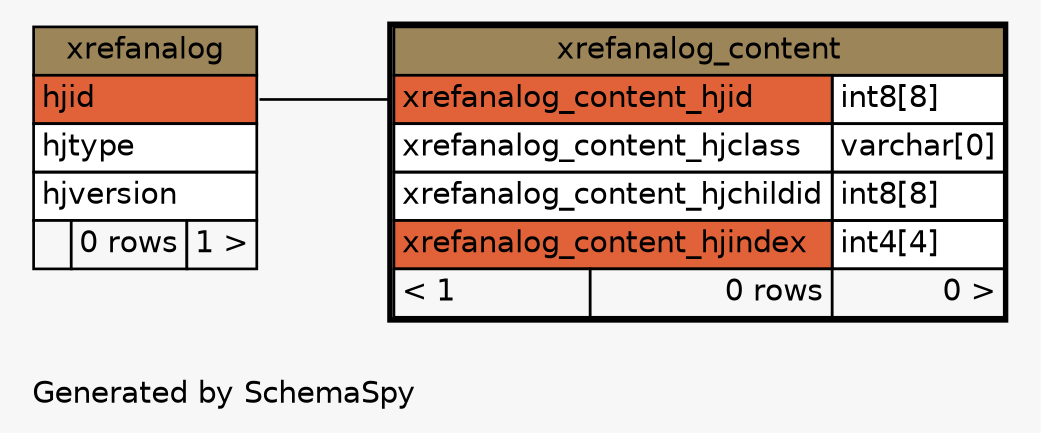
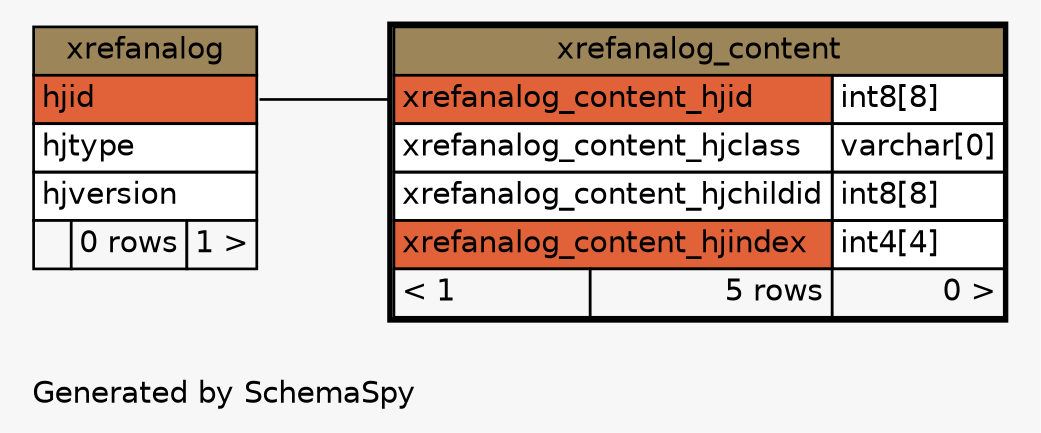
(774, 292) -> (774, 292)
